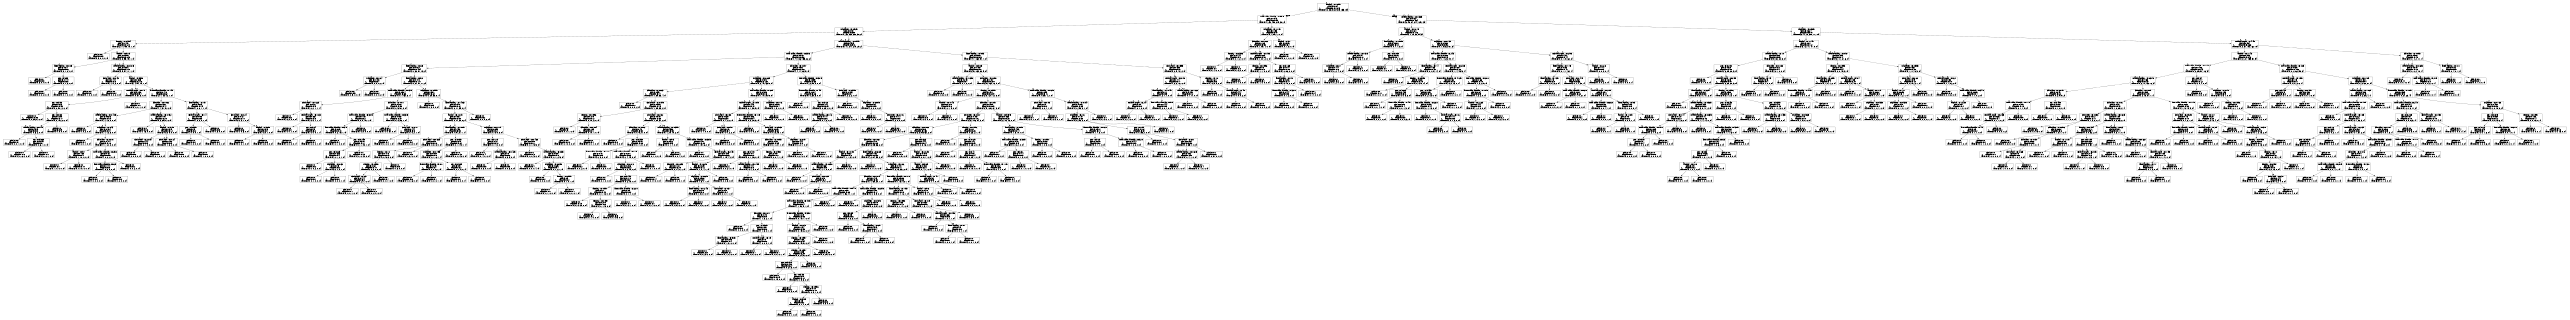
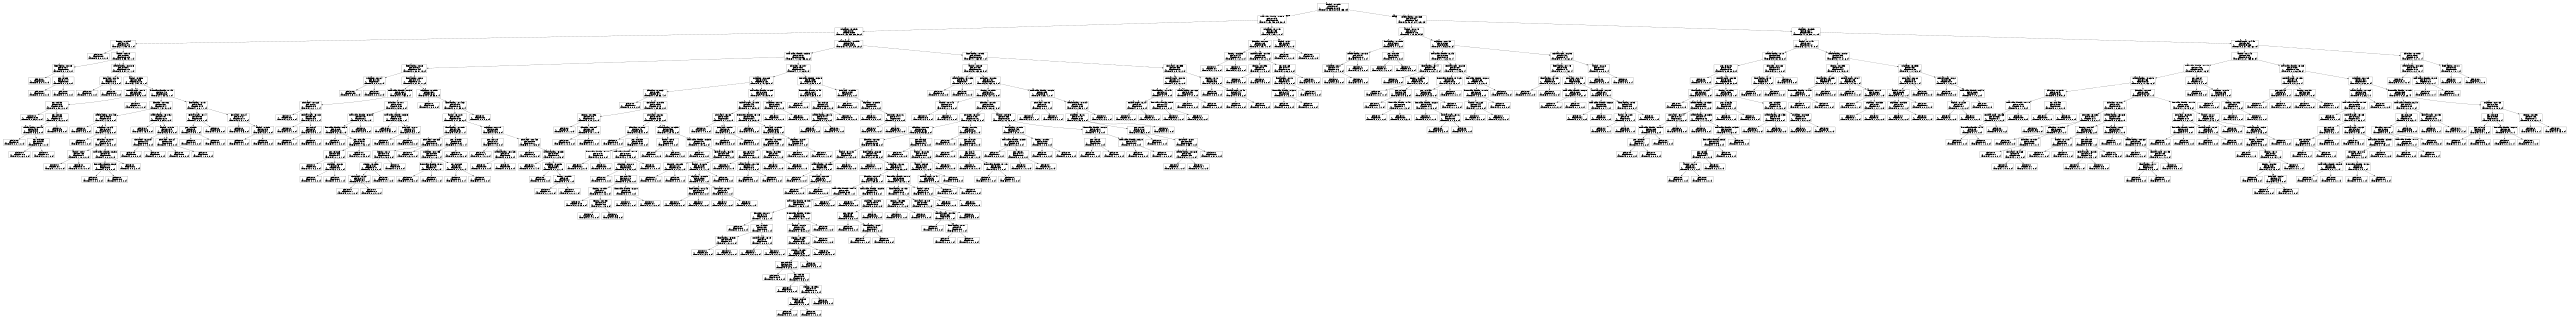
(2304, 106) -> (2304, 106)
